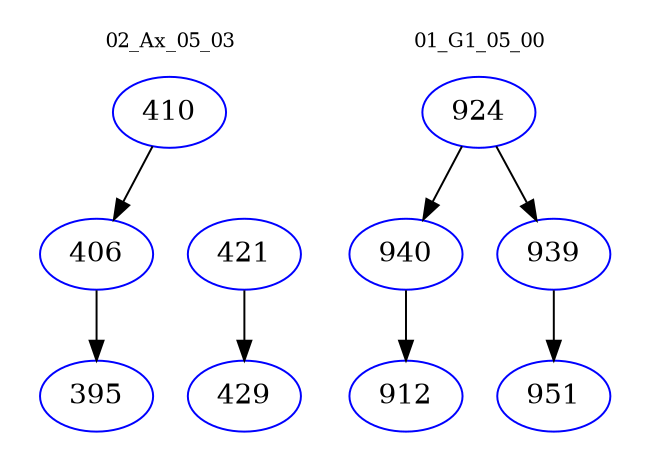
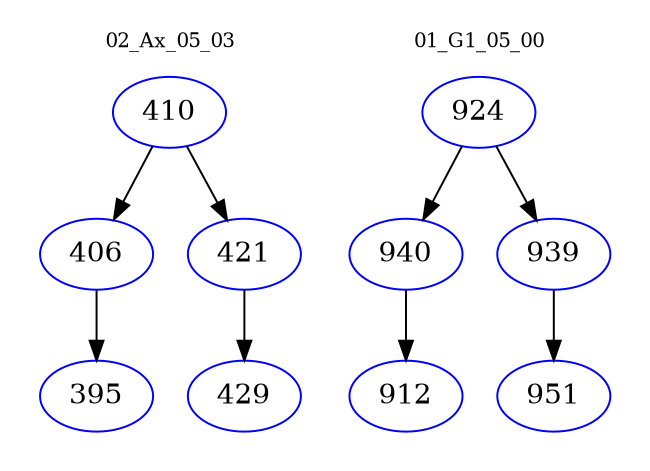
none -> (202, 174)
